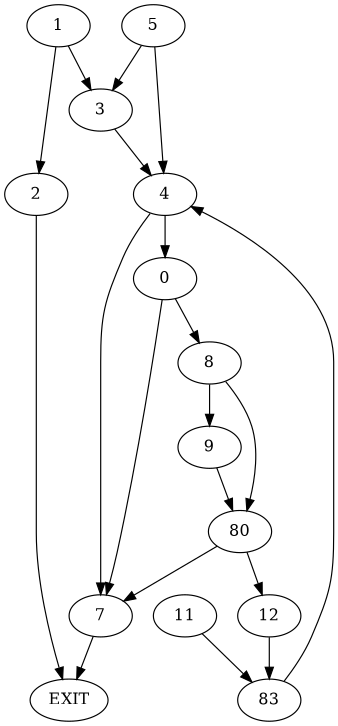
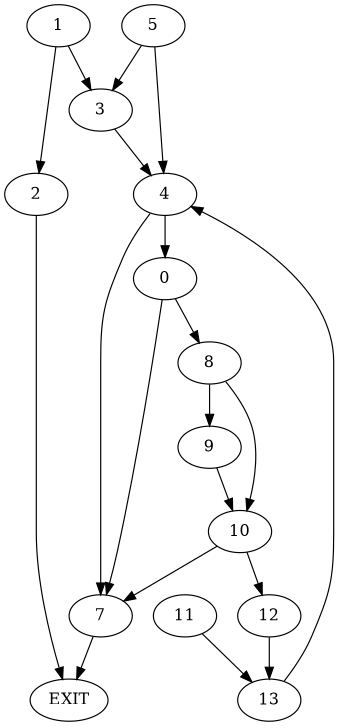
(240, 532) -> (240, 532)
(269, 700) -> (269, 700)
